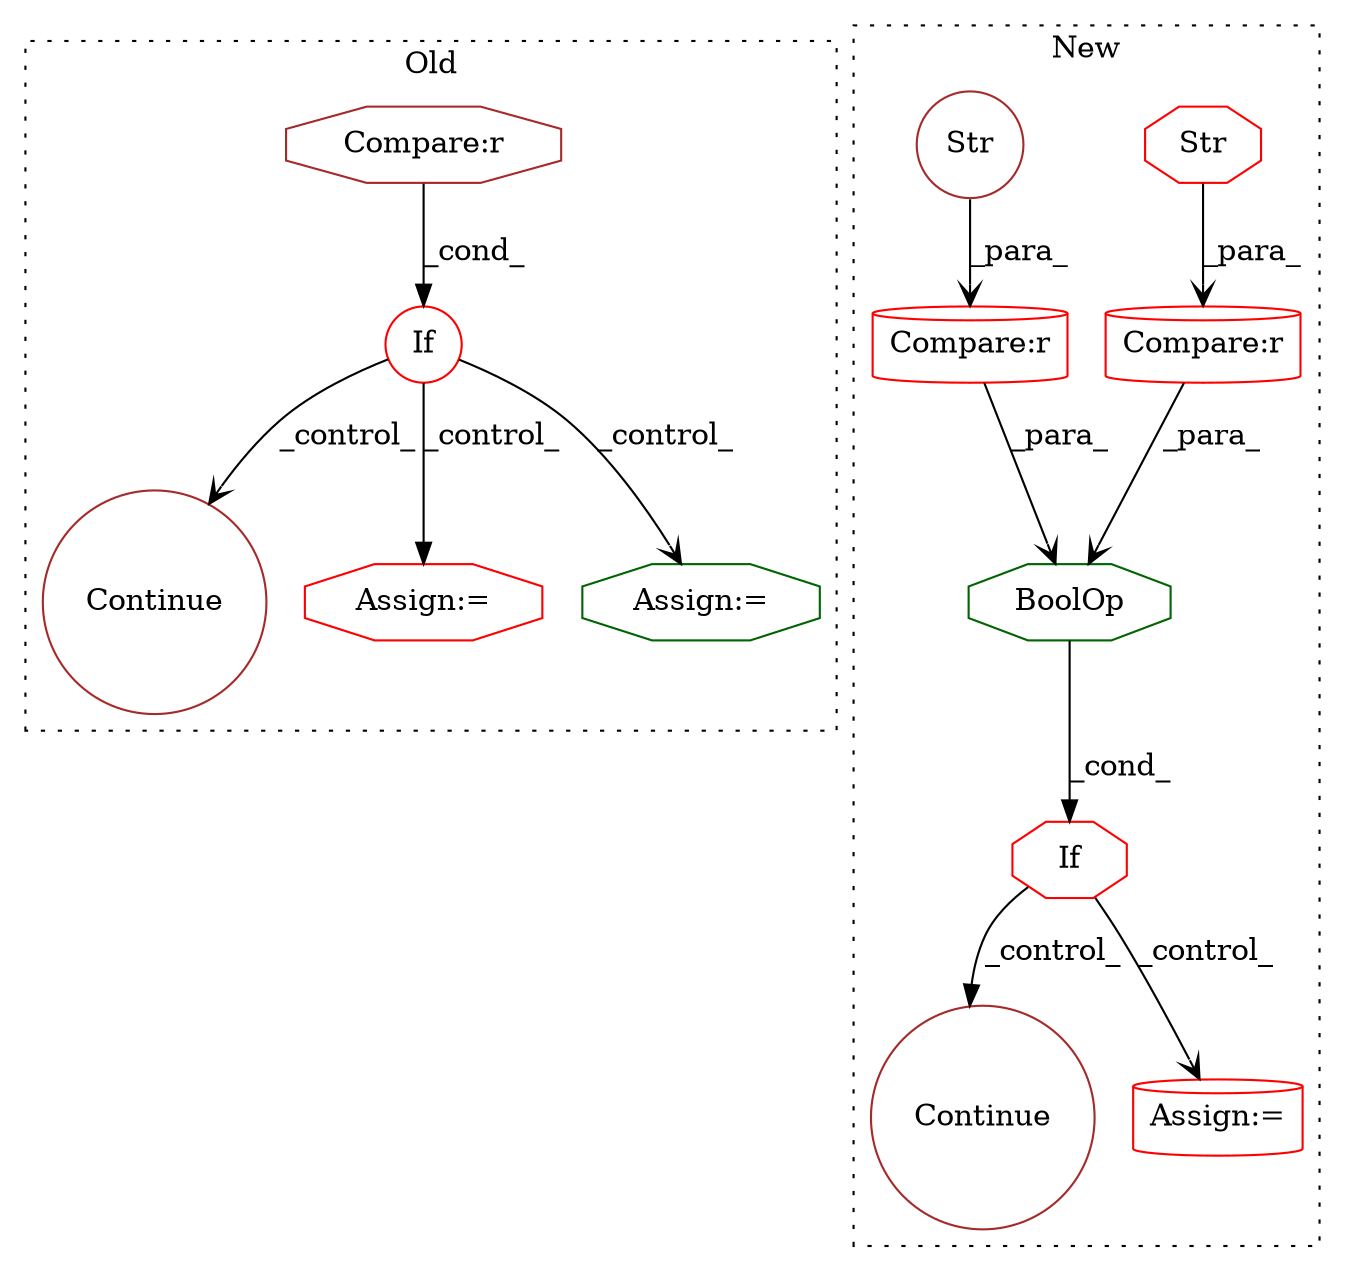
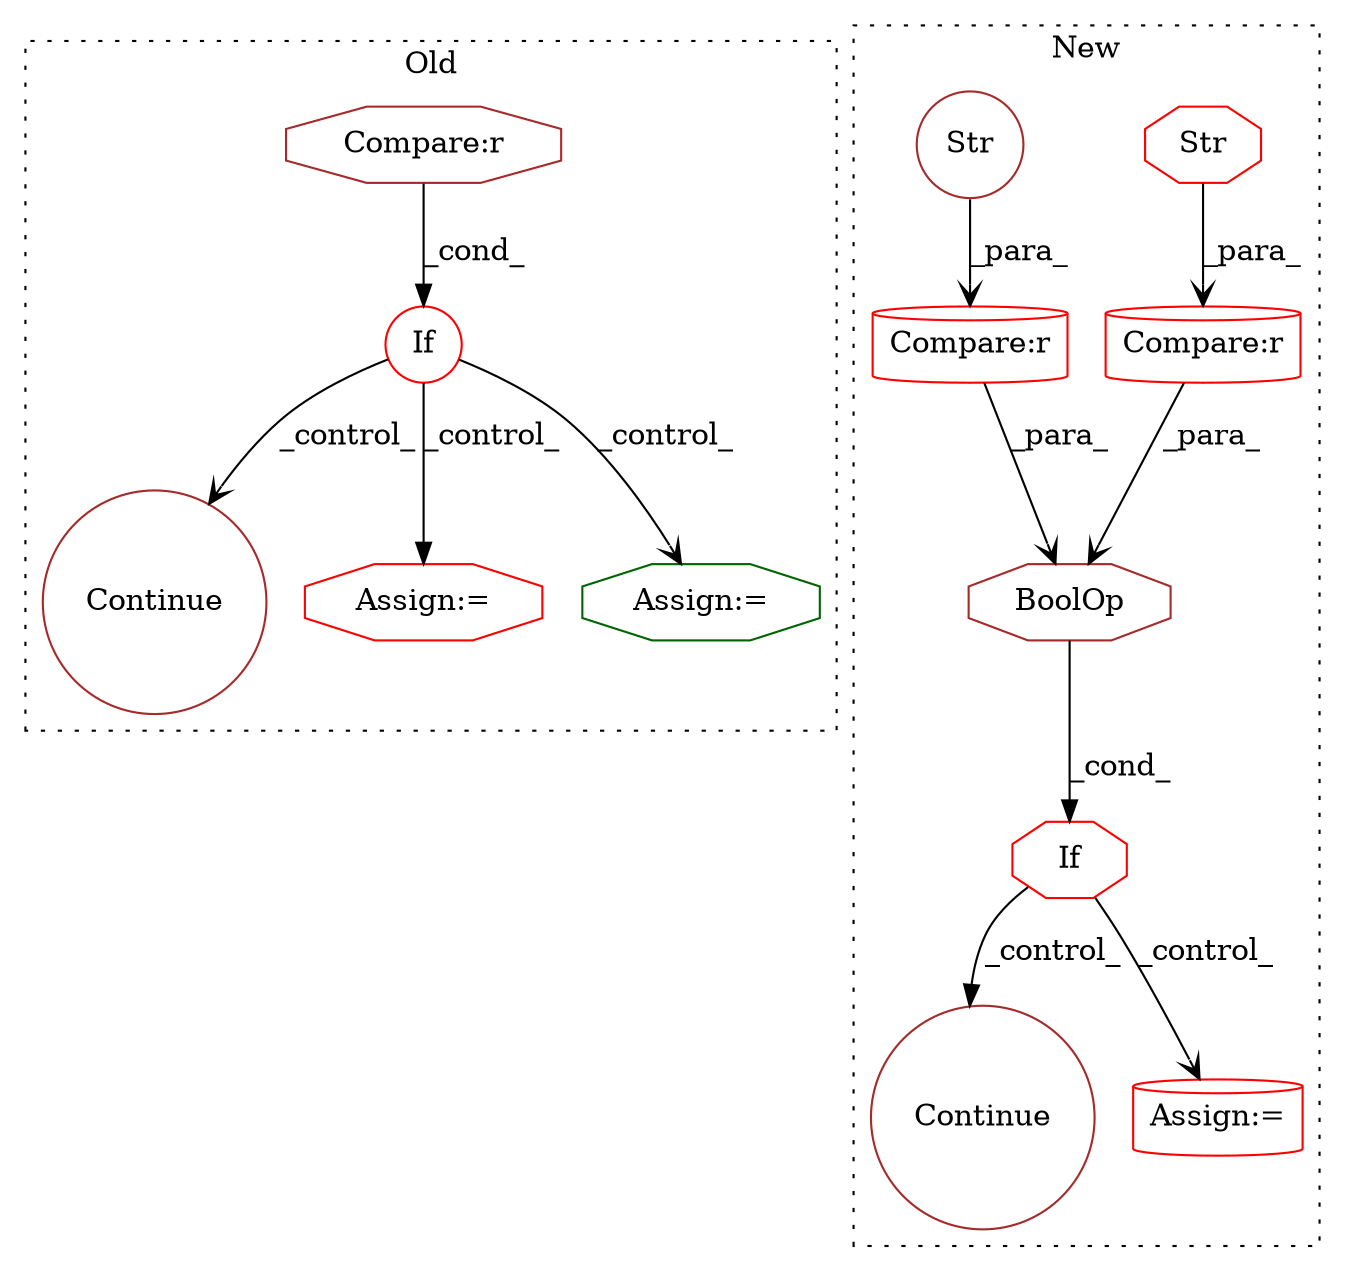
(1070, 602) -> (1070, 602)
